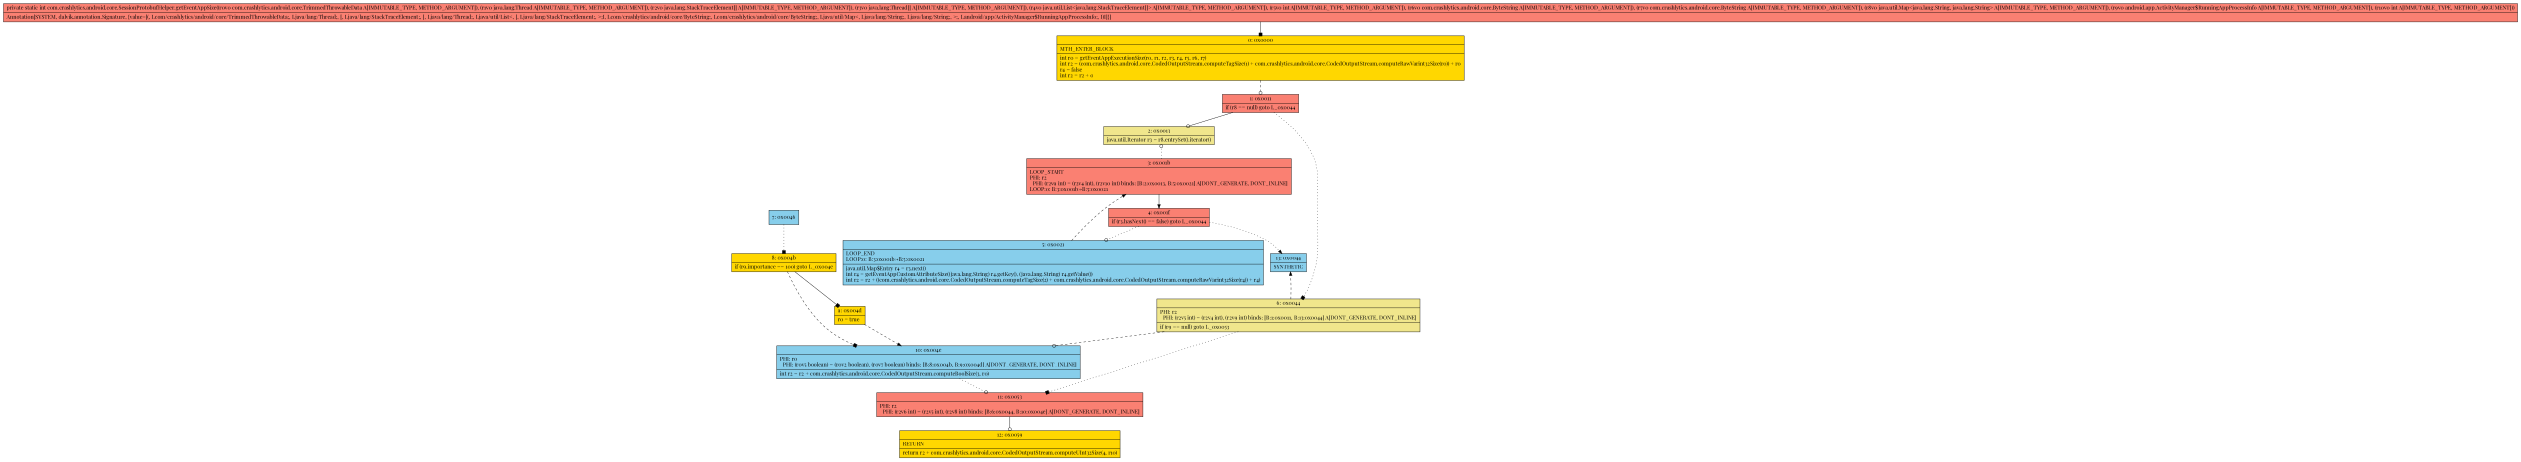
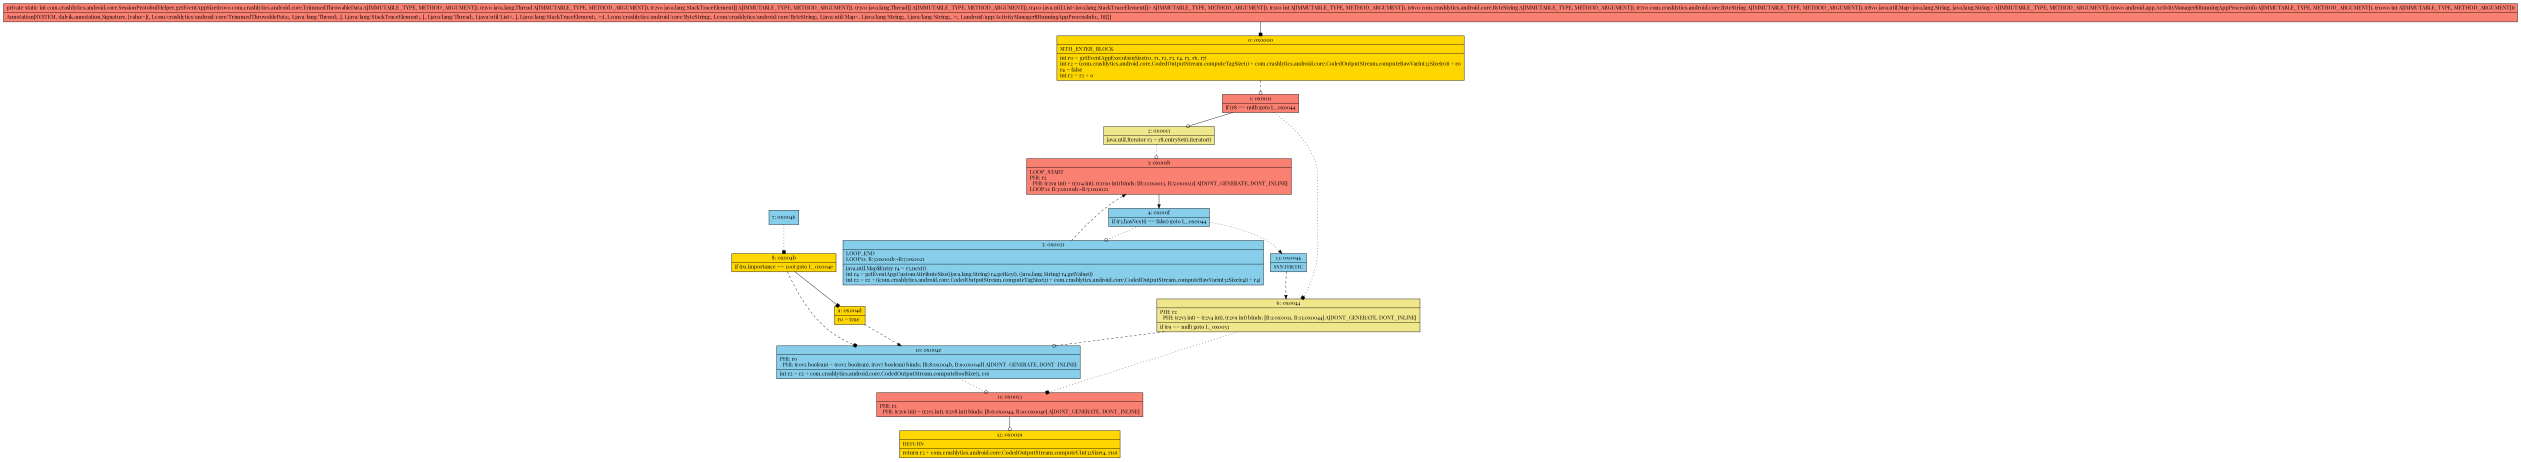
(1162, 153) -> (1157, 150)
(1159, 217) -> (1159, 217)
(1291, 287) -> (1286, 283)
